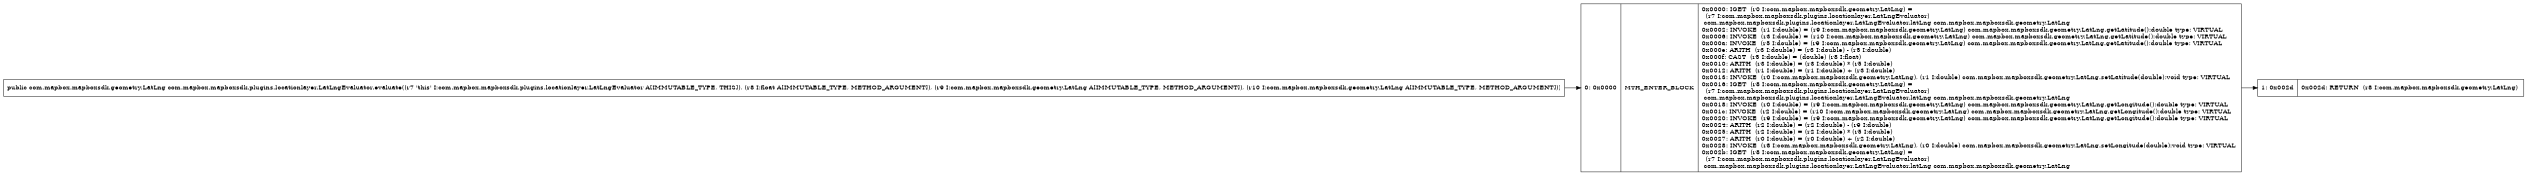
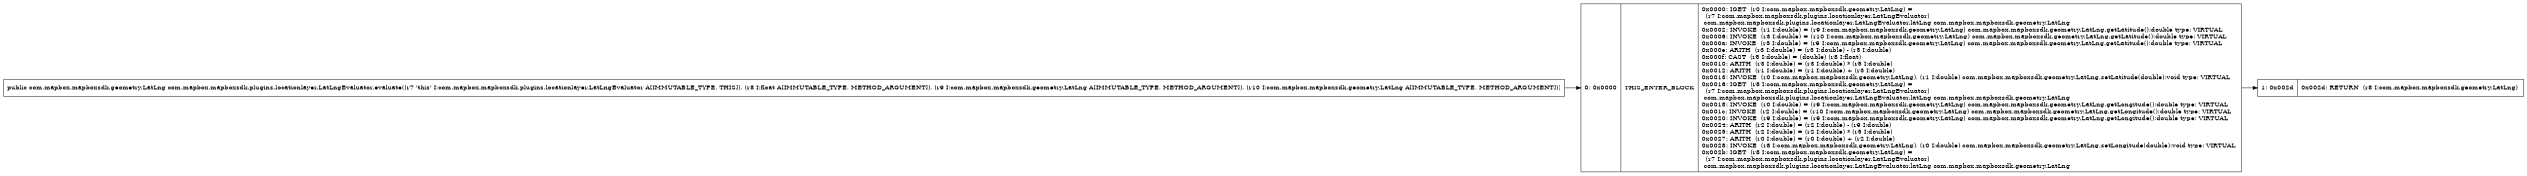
(1660, 88) -> (1660, 88)
